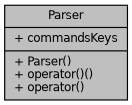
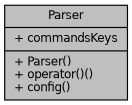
(50, 88) -> (43, 88)
